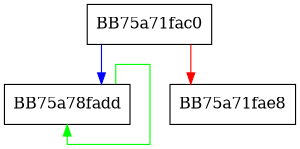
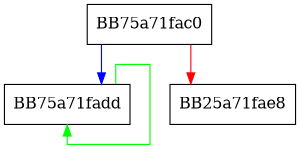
(67, 104) -> (67, 104)
(233, 104) -> (233, 104)
